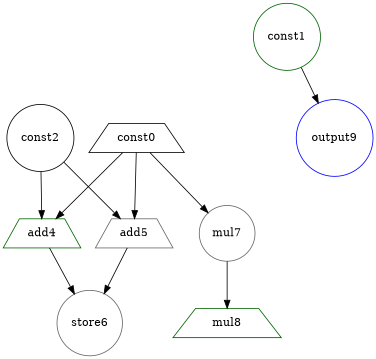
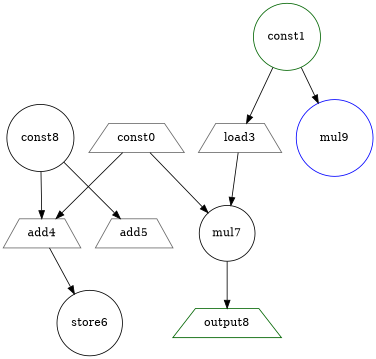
(40, 138) -> (40, 138)
(137, 138) -> (137, 138)
none -> (240, 138)
(335, 138) -> (335, 138)
(136, 182) -> none
(42, 233) -> (42, 233)
(227, 233) -> (227, 233)
(118, 267) -> none
(90, 323) -> (90, 323)
(227, 323) -> (227, 323)
